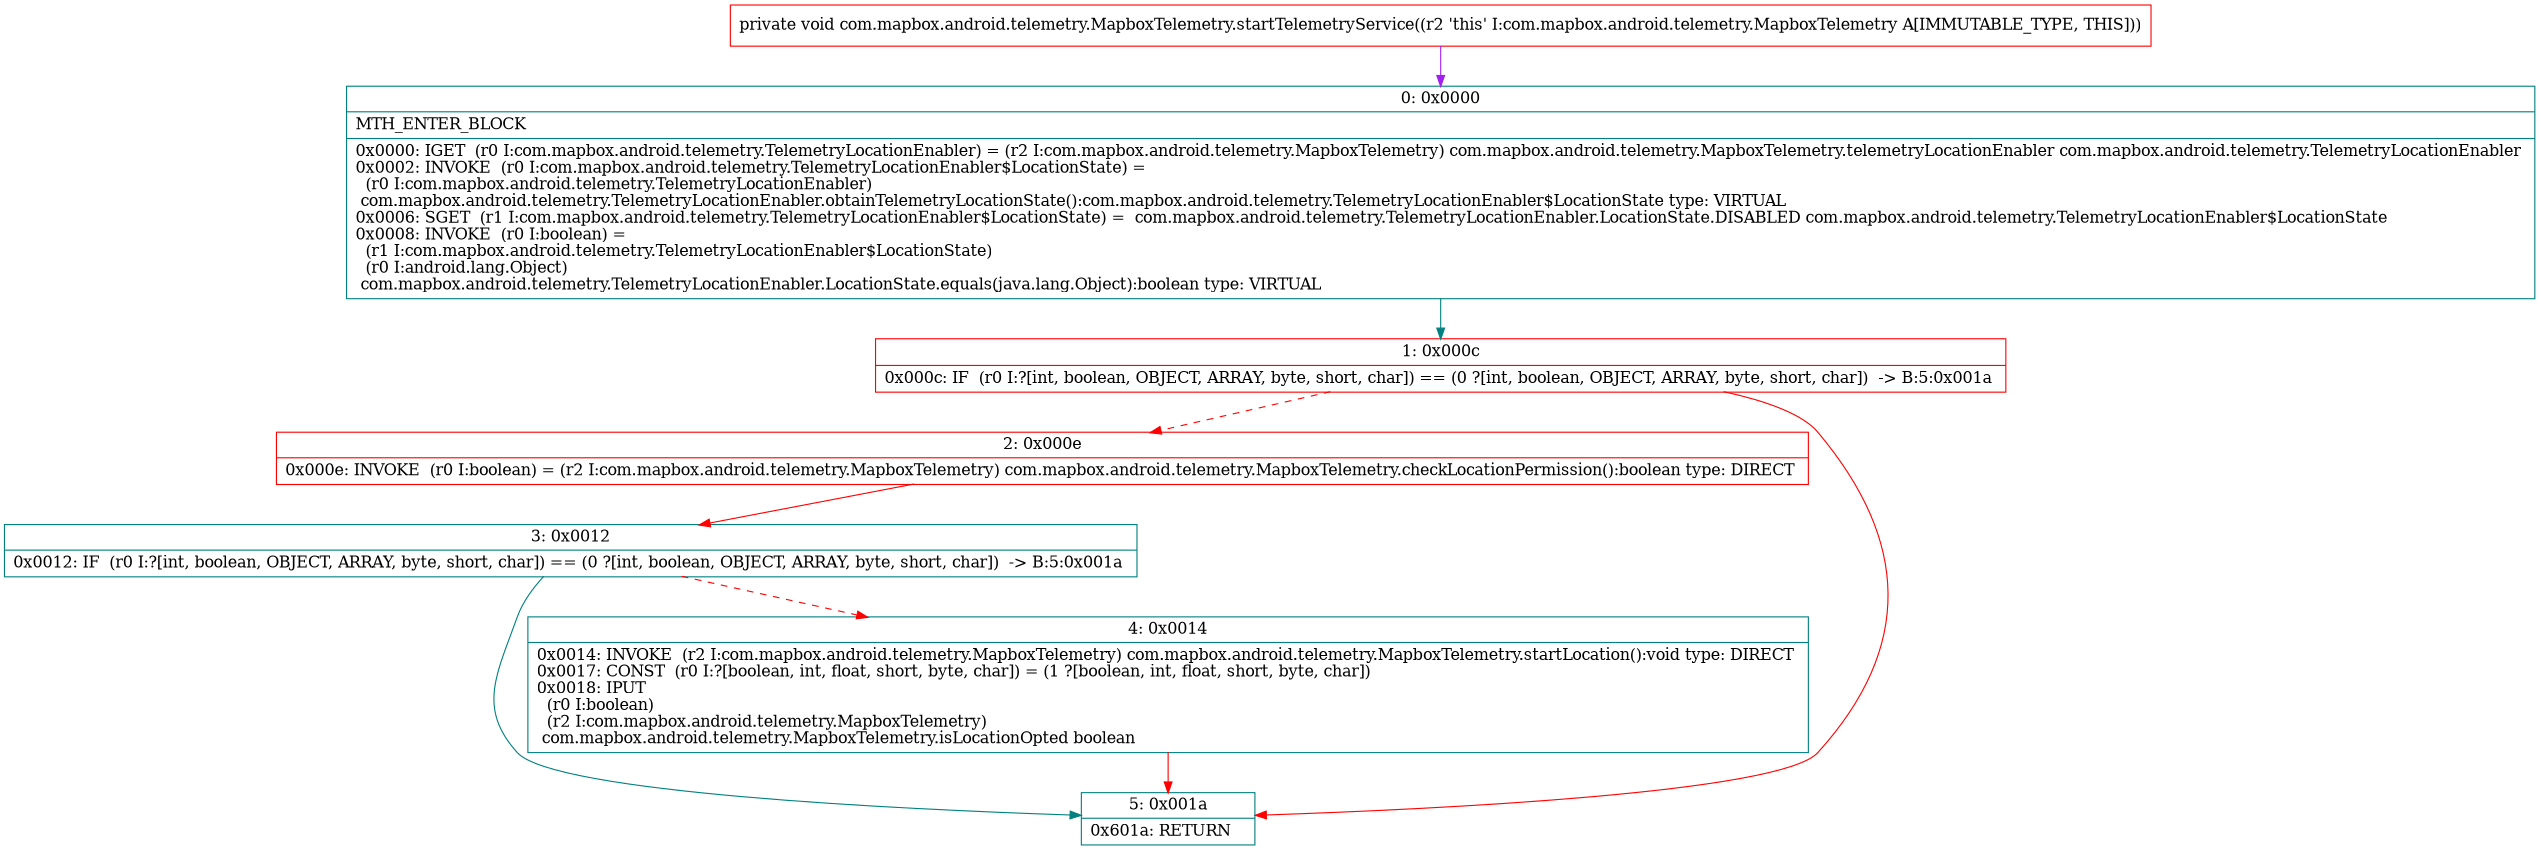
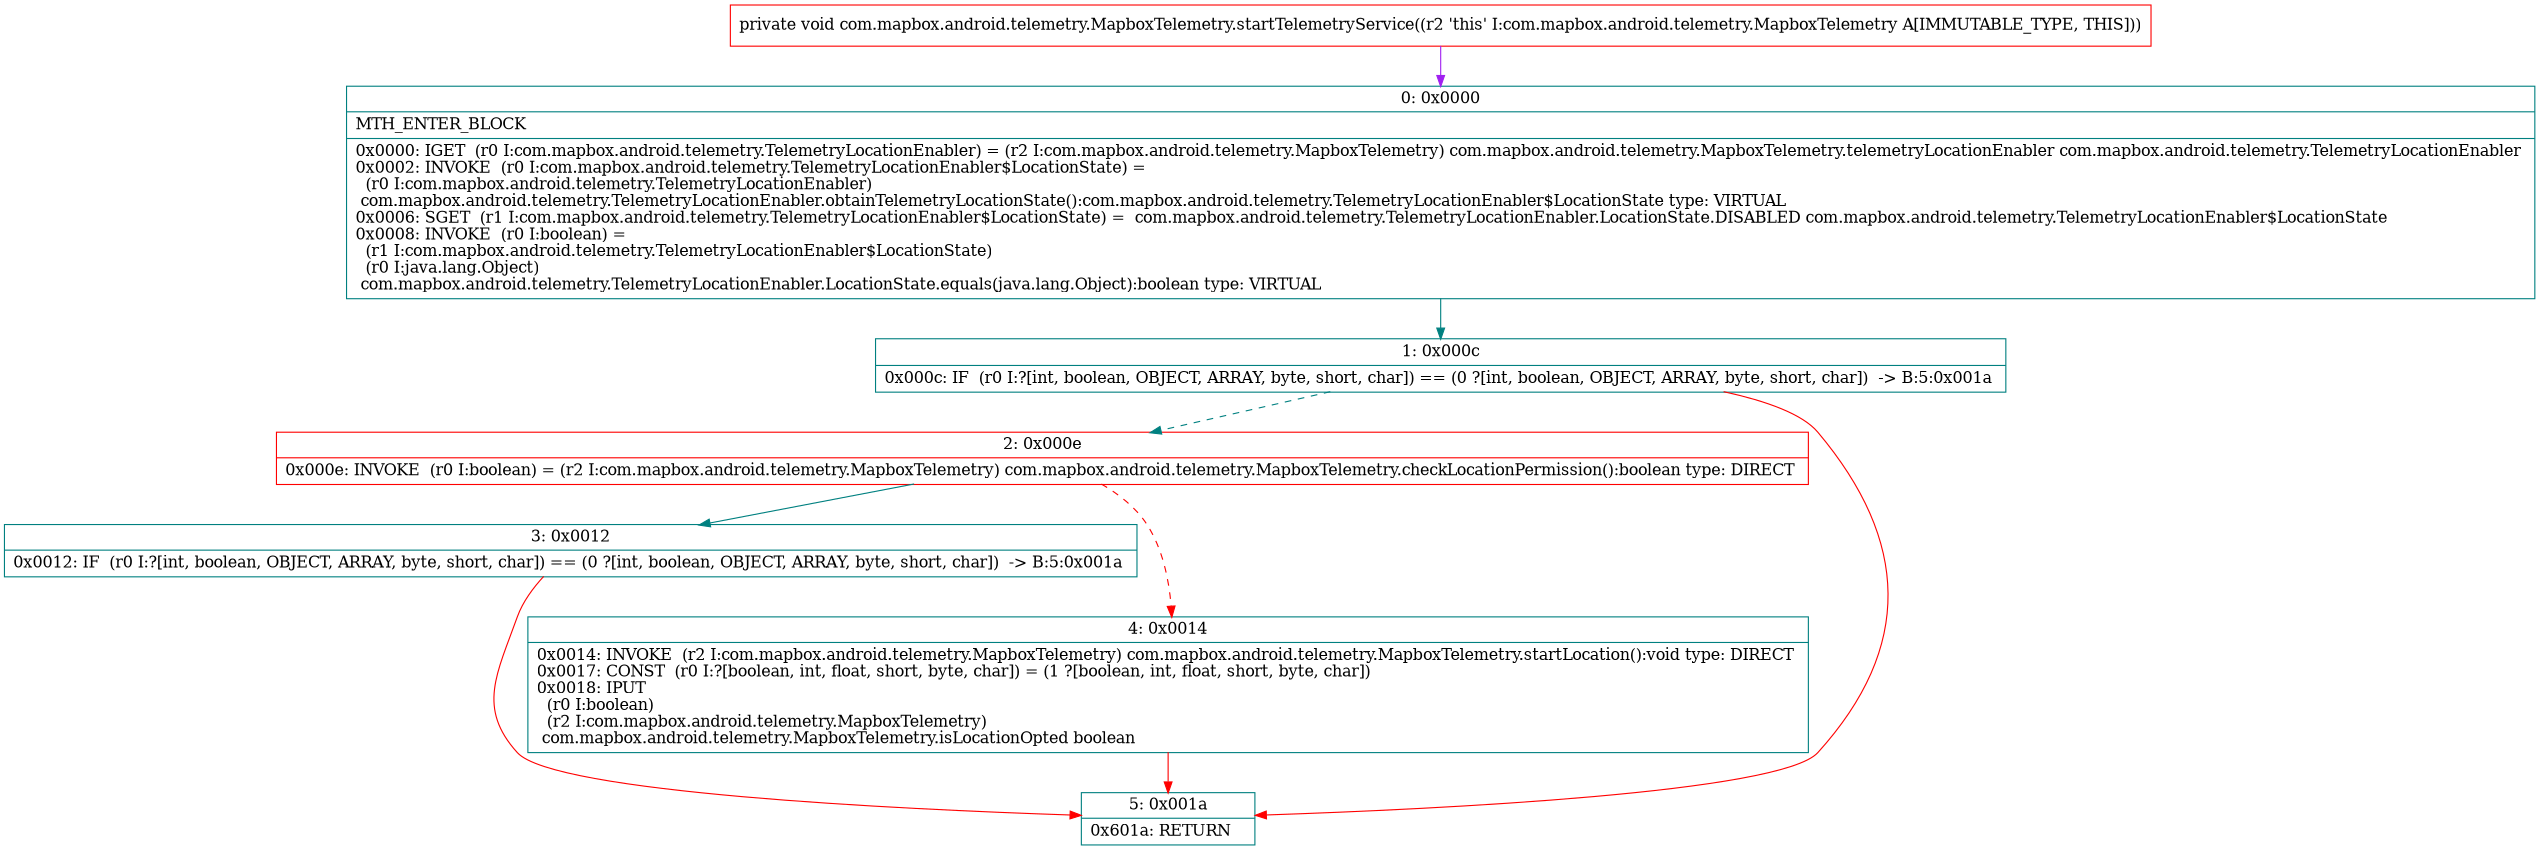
(462, 268) -> (448, 268)
(1441, 365) -> (1441, 365)
(1246, 411) -> (1246, 411)
(812, 503) -> (812, 503)
(769, 596) -> (1153, 535)
(694, 792) -> (694, 792)
